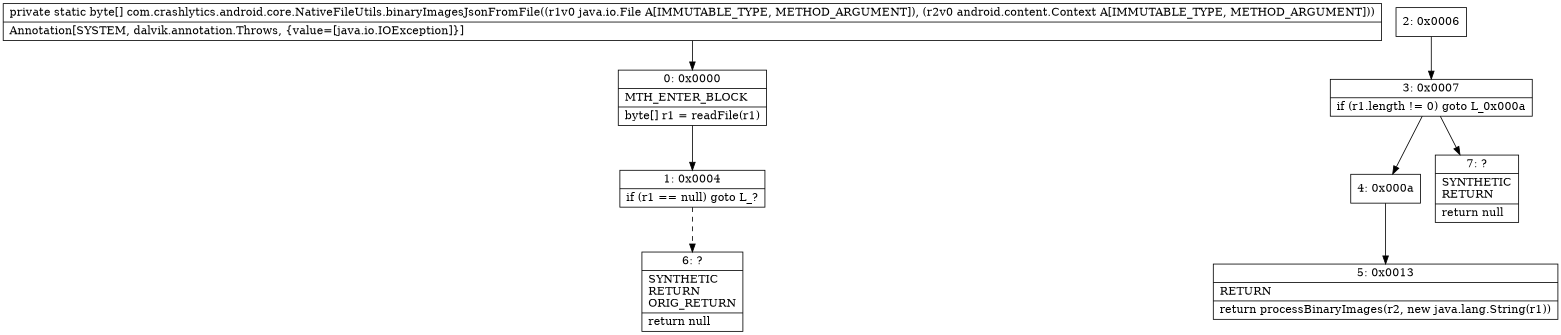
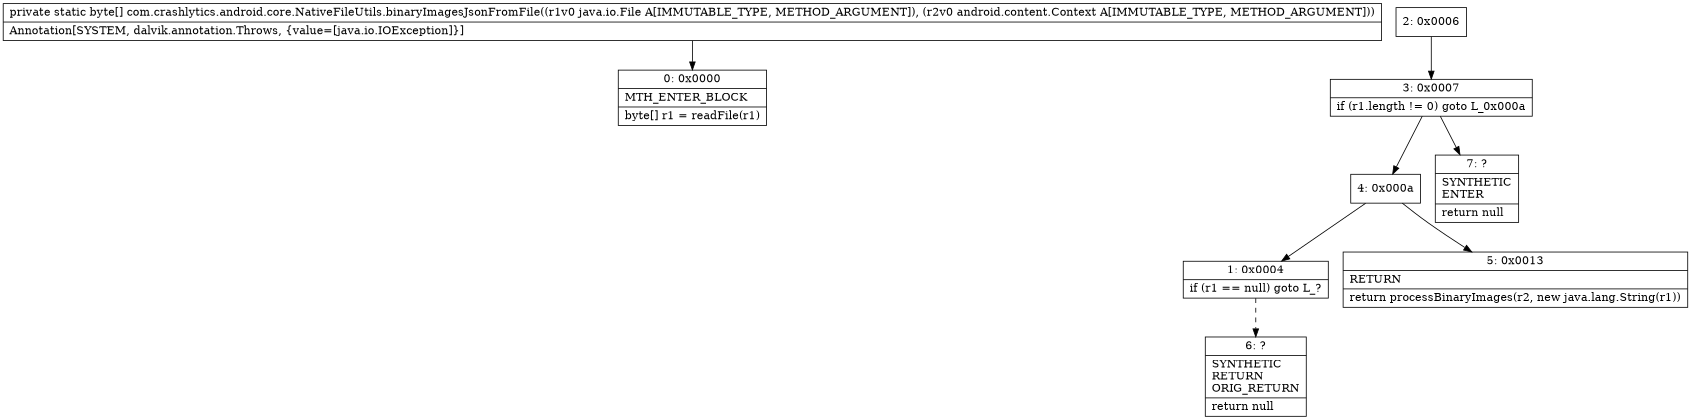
(692, 144) -> (1327, 230)
(1468, 194) -> (1463, 194)
